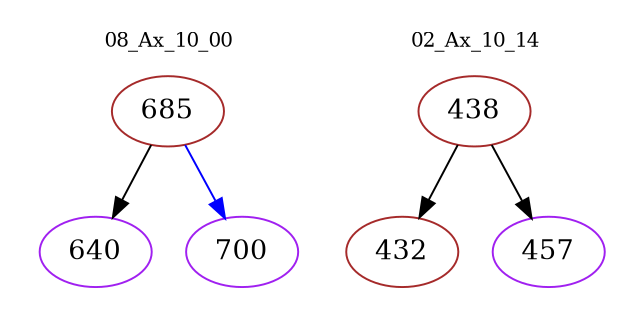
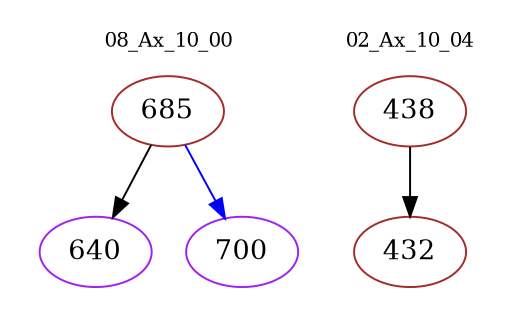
(476, 42) -> (410, 42)
(549, 252) -> none
